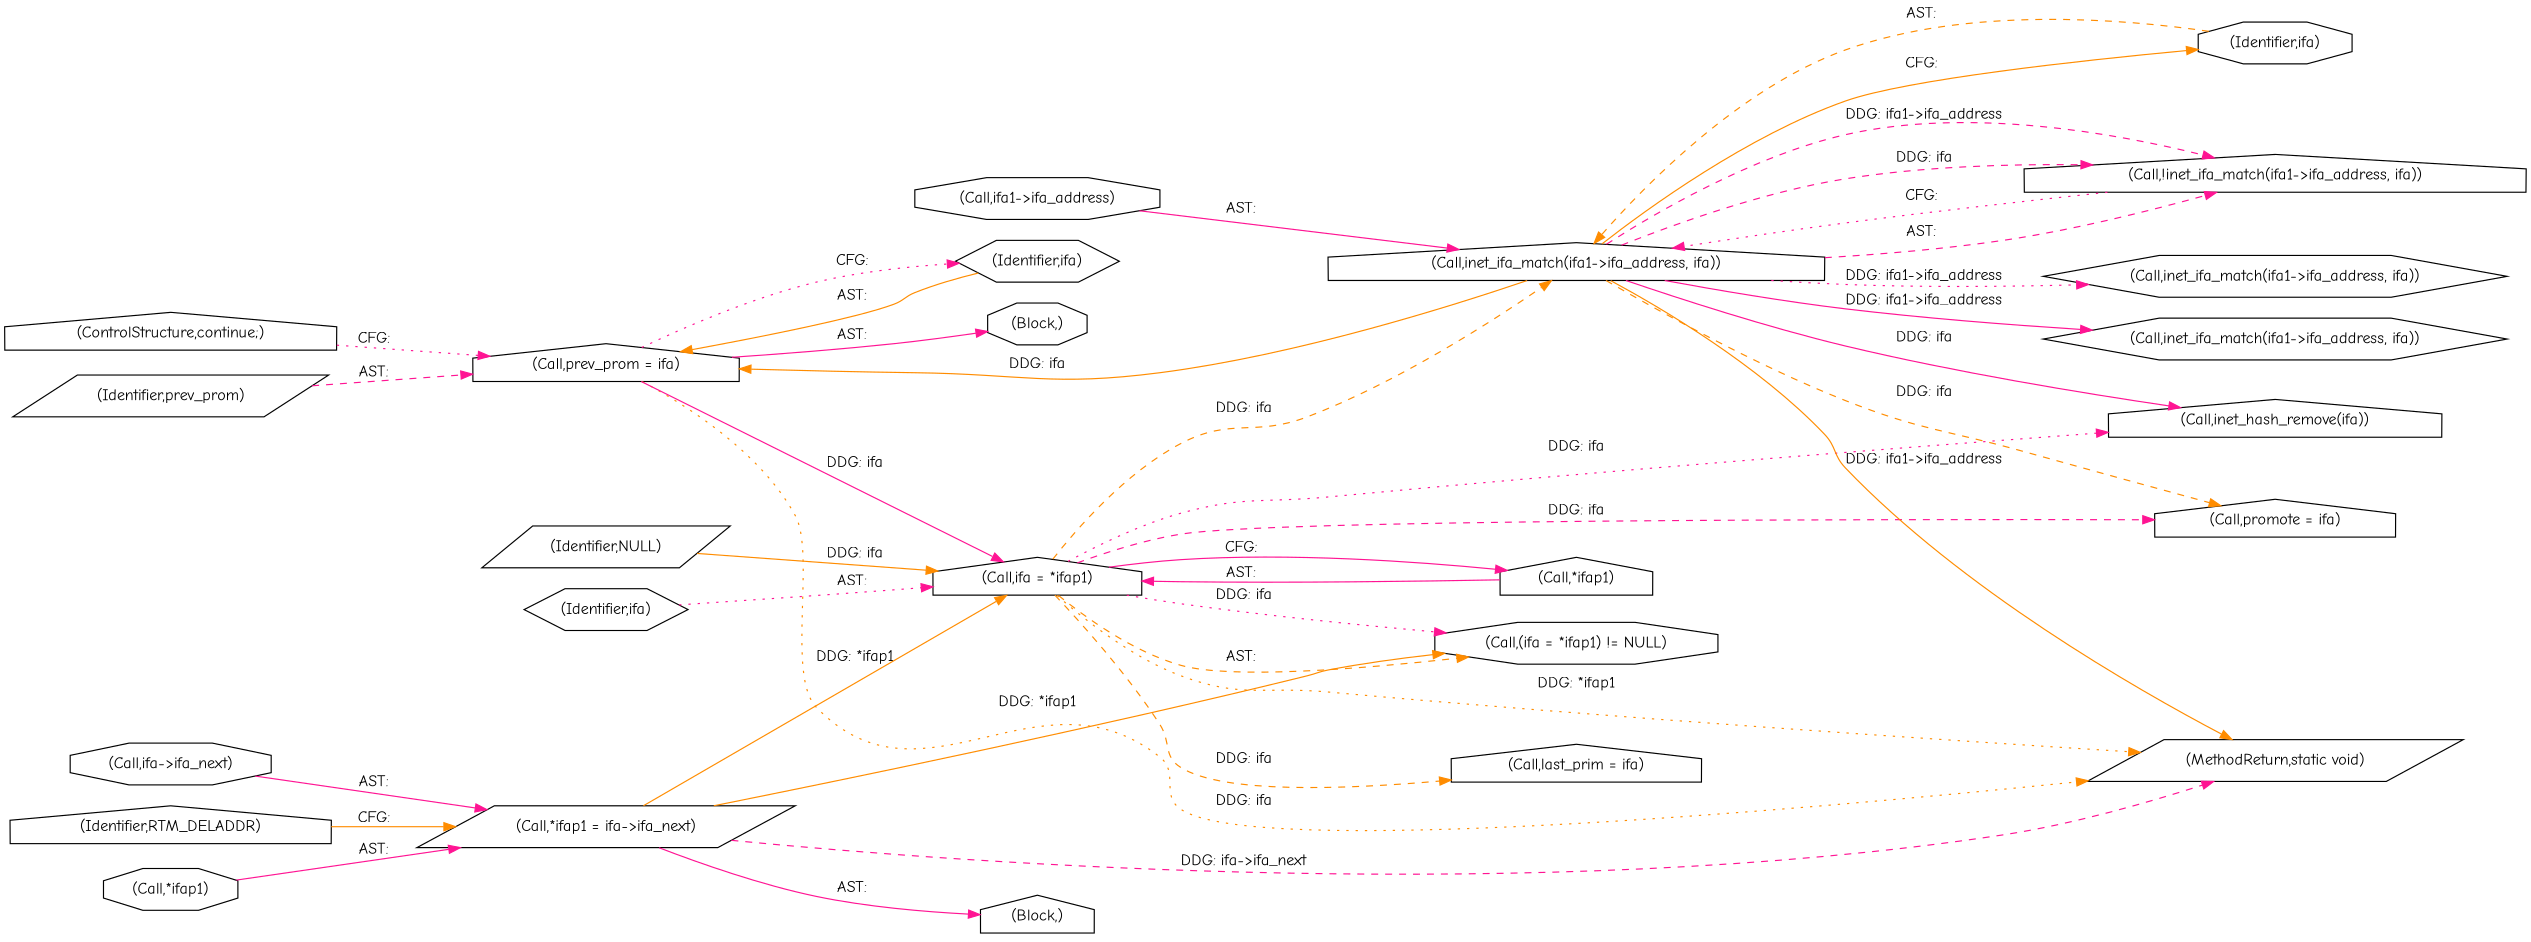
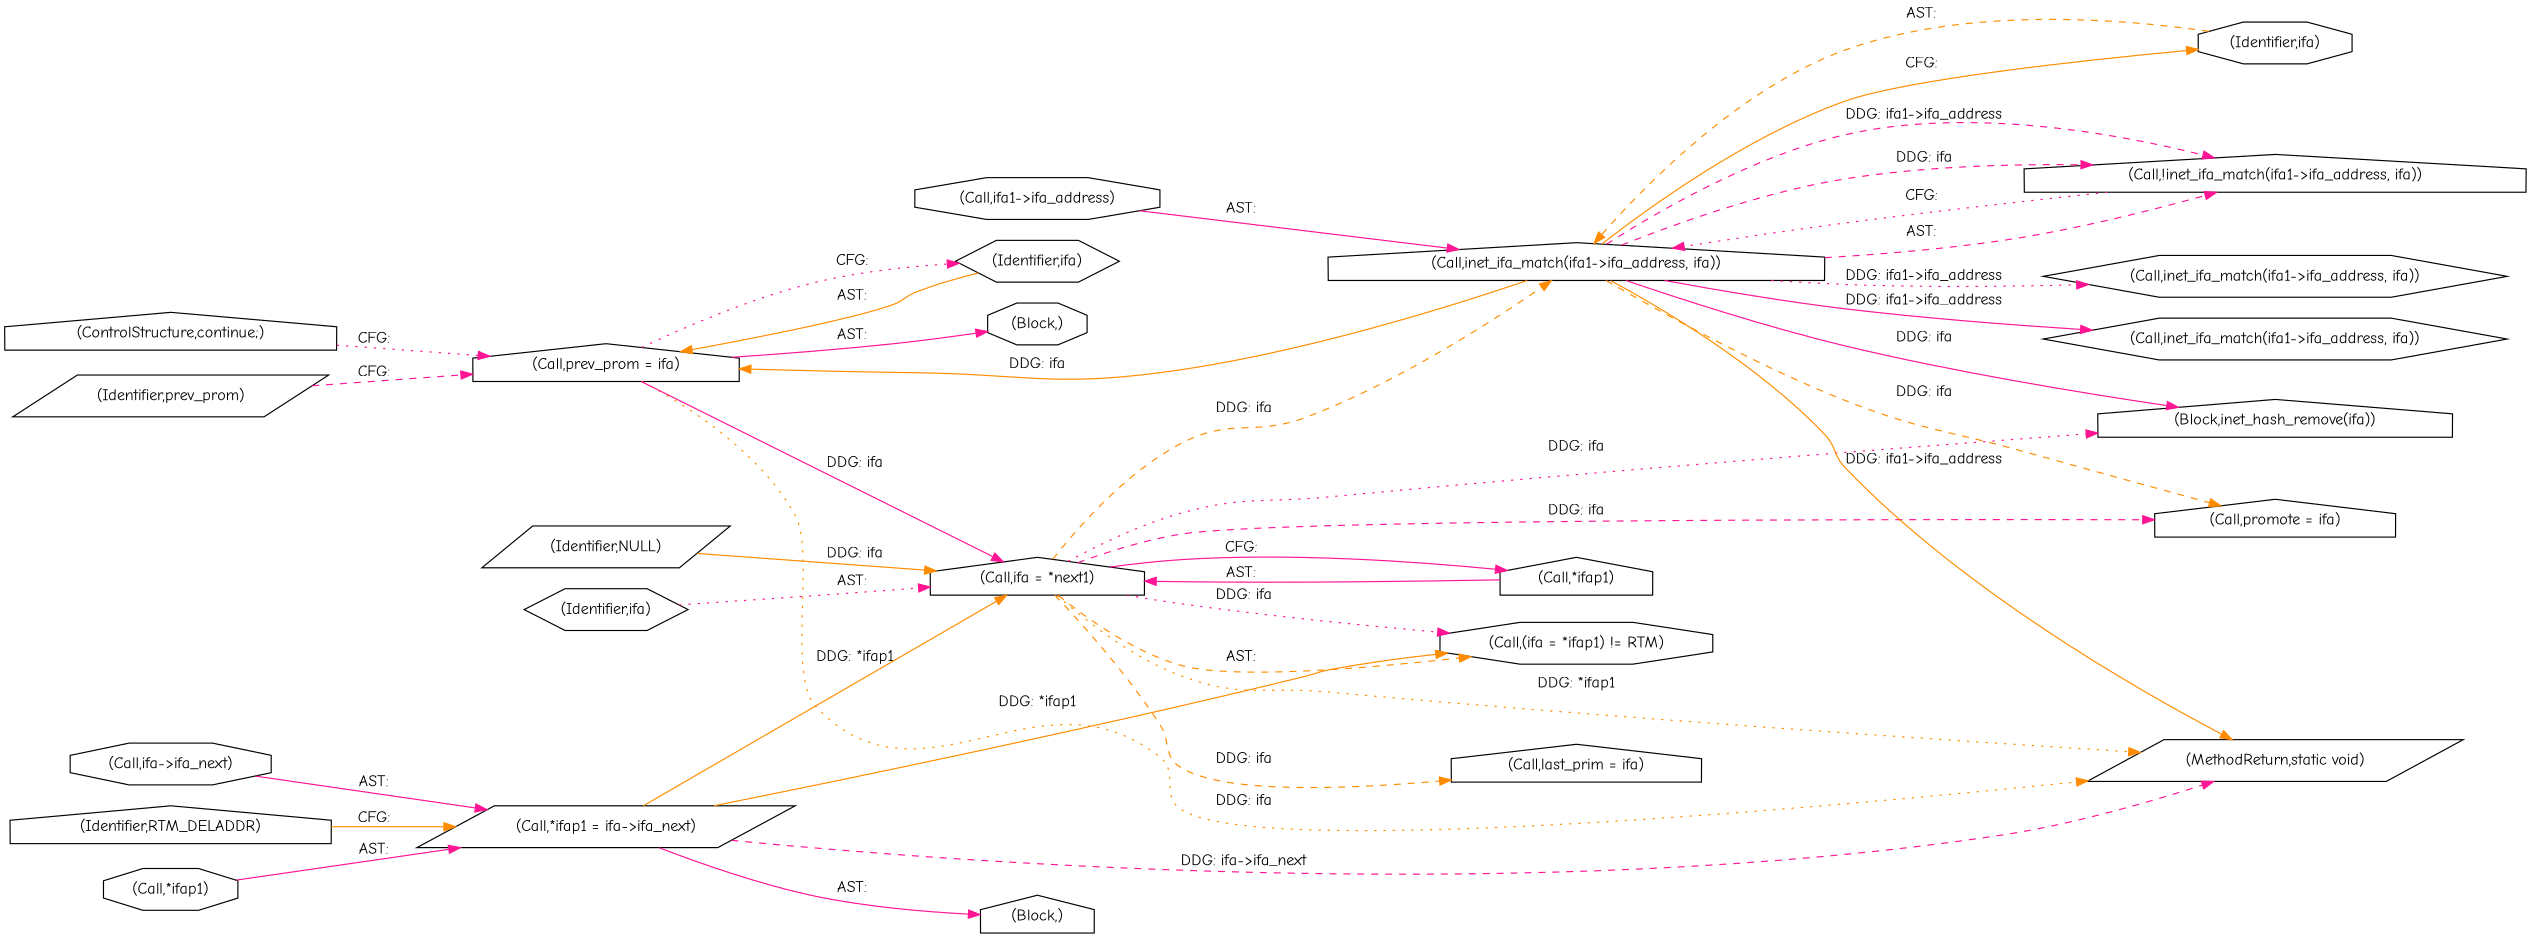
(377, 372) -> (377, 372)
(2275, 420) -> (2275, 420)
(1037, 578) -> (1037, 578)
(1576, 643) -> (1576, 643)
